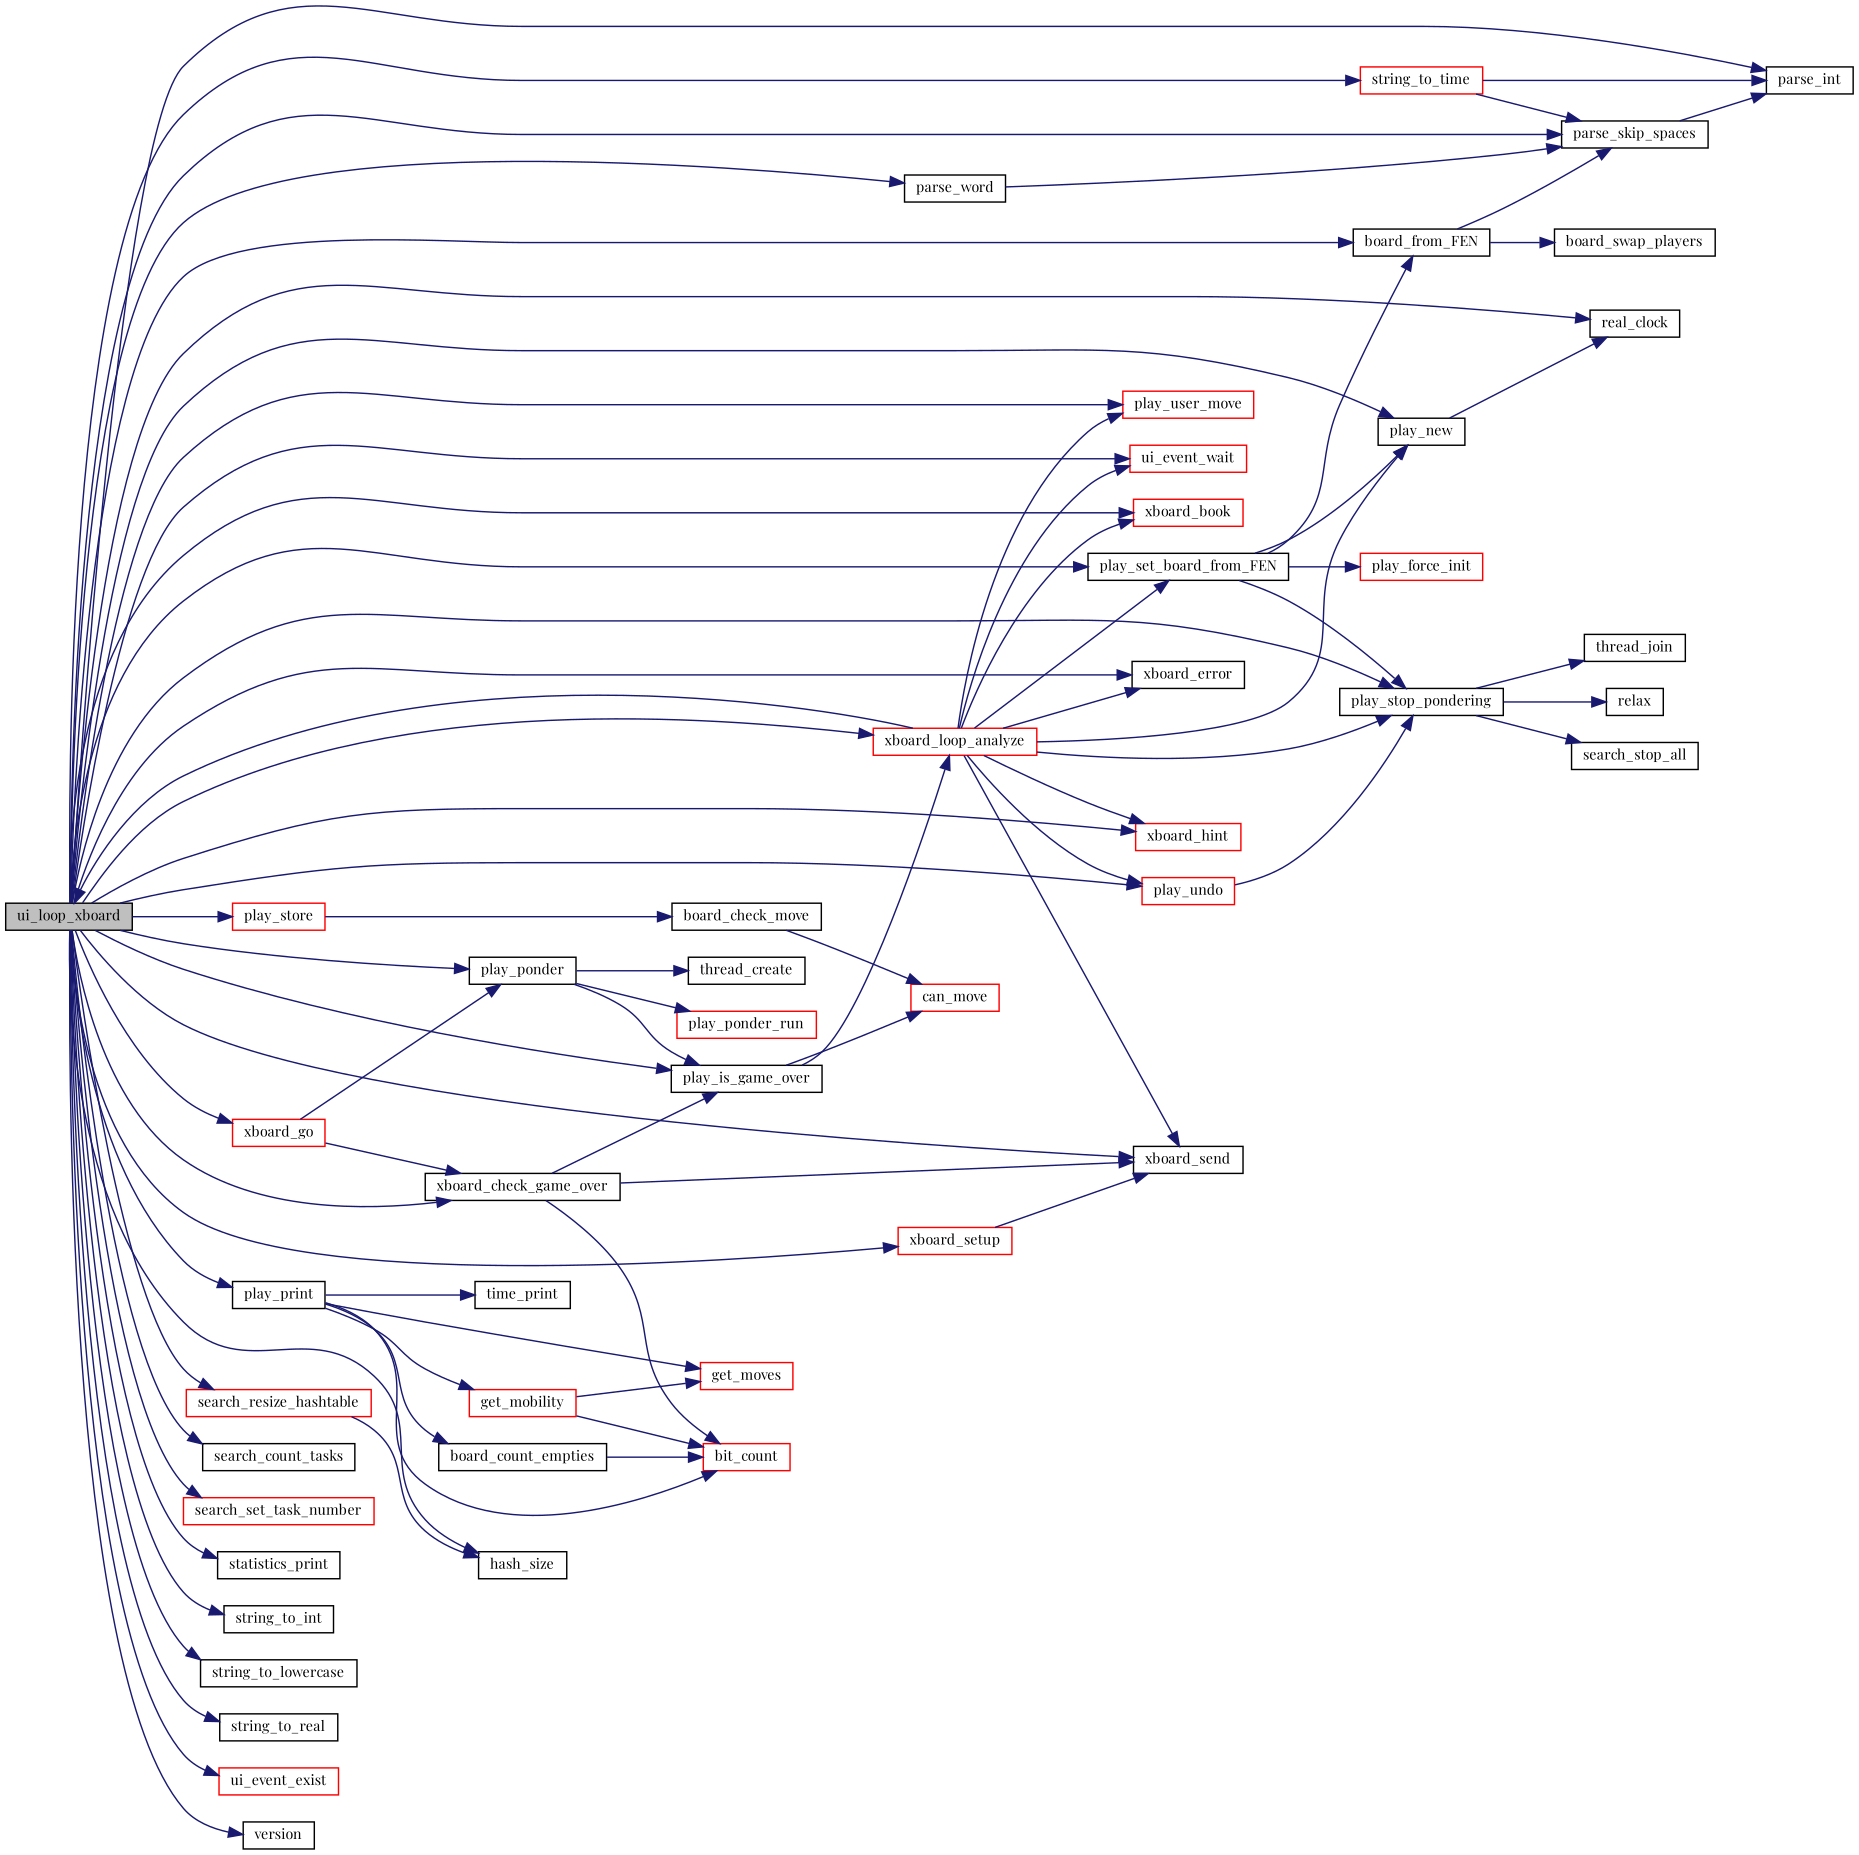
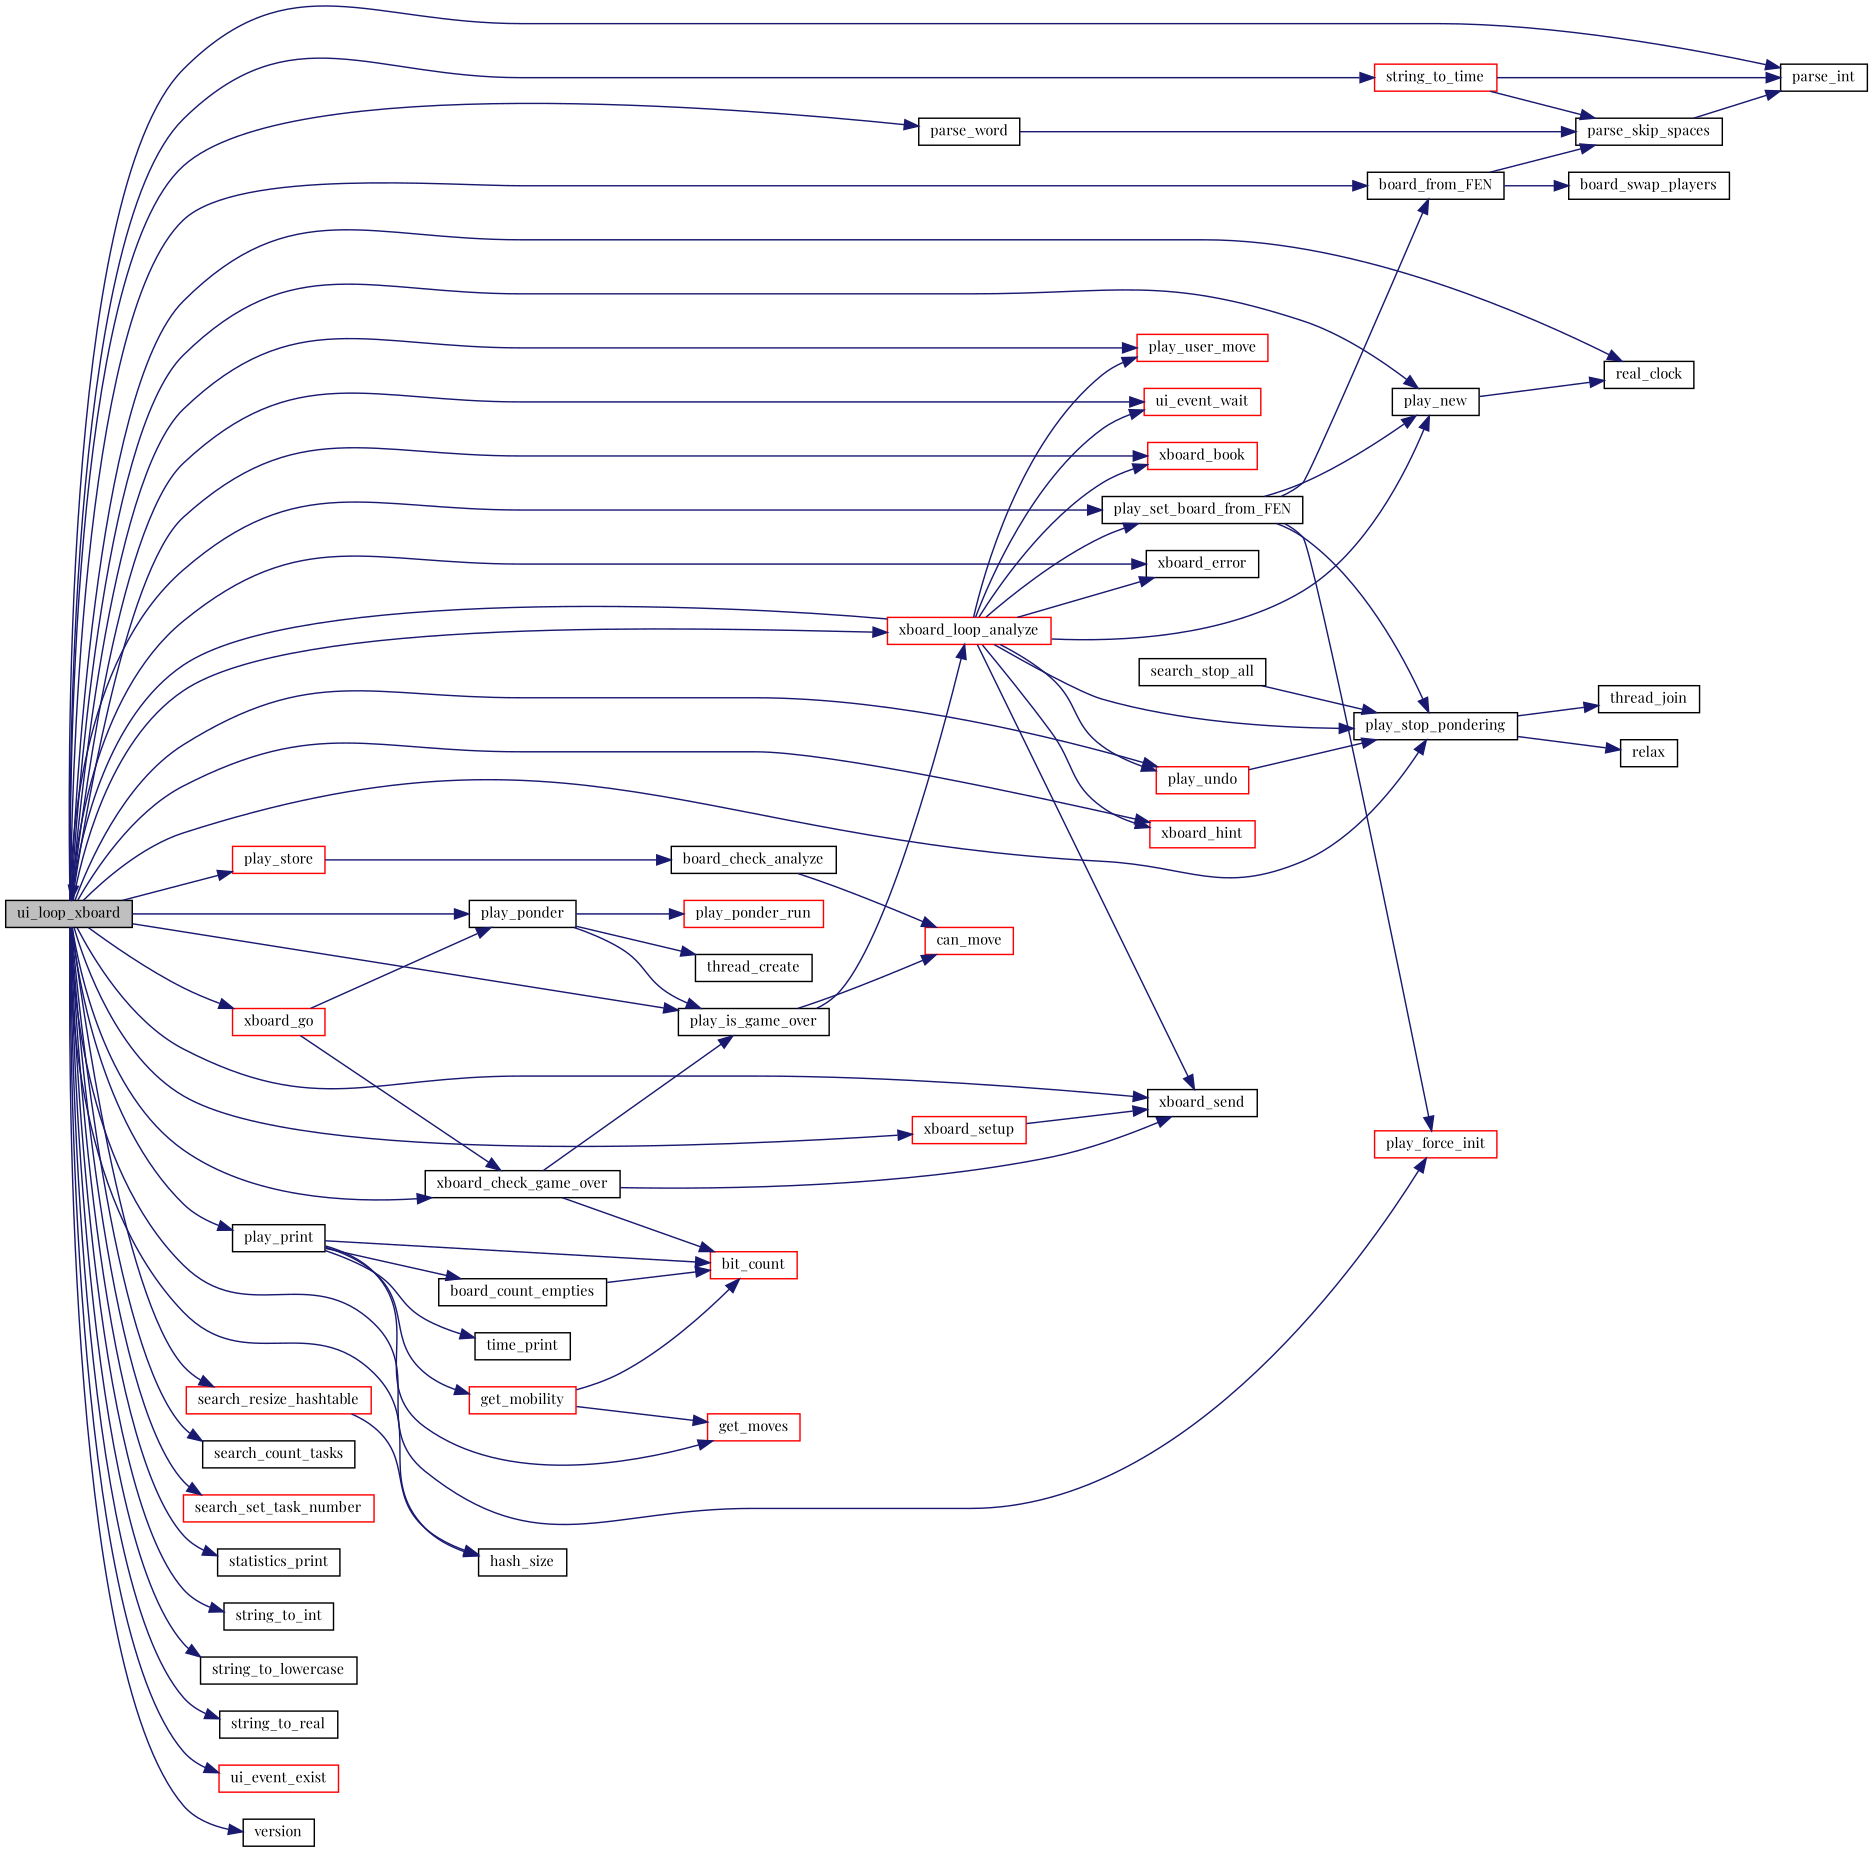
(484, 133) -> (617, 1520)
(1521, 727) -> (1312, 698)
(747, 917) -> (754, 860)
